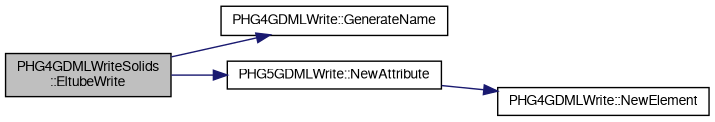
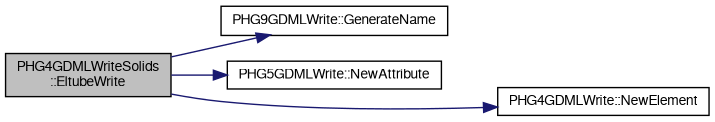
(334, 21) -> (334, 21)
(463, 88) -> (327, 108)
